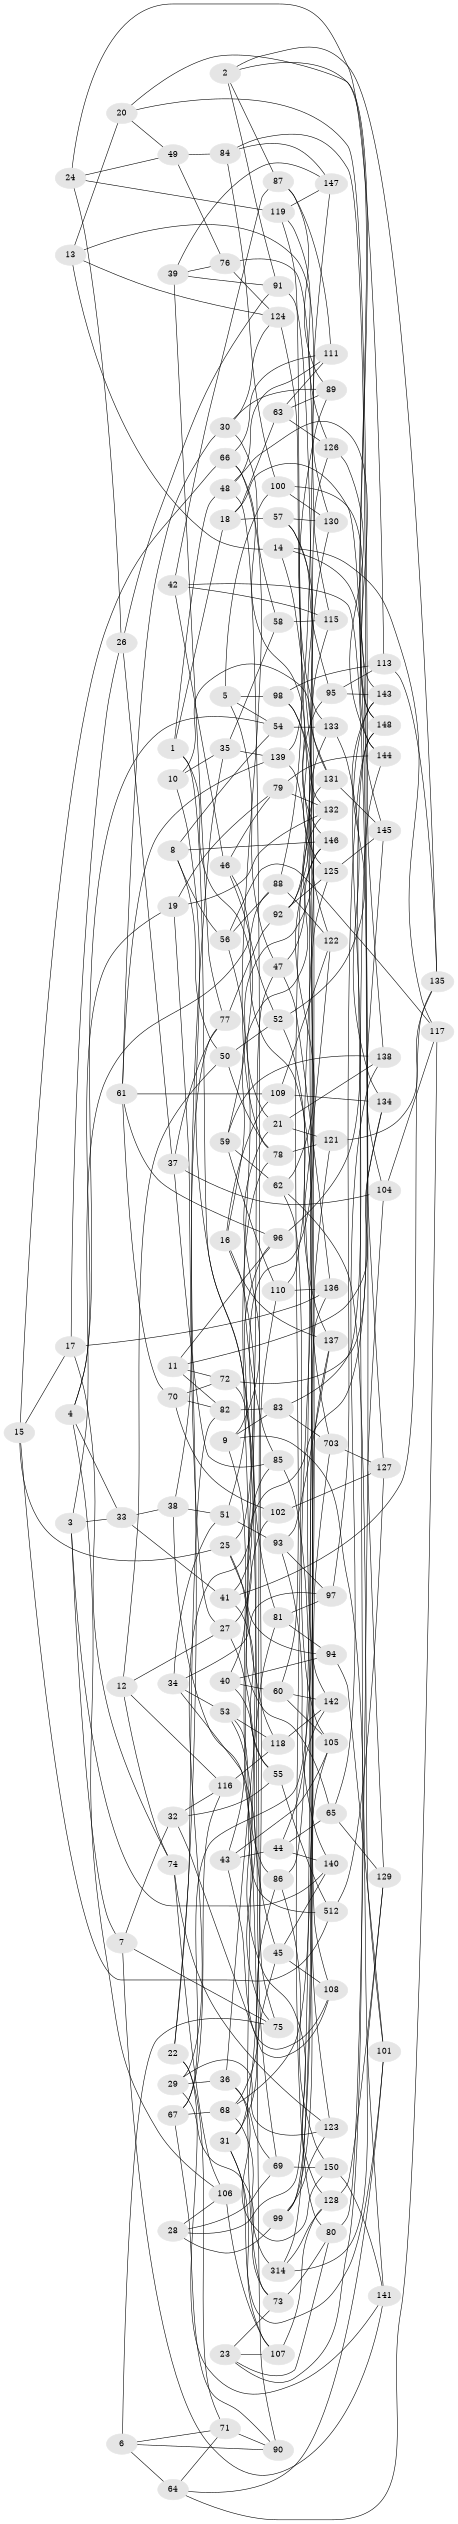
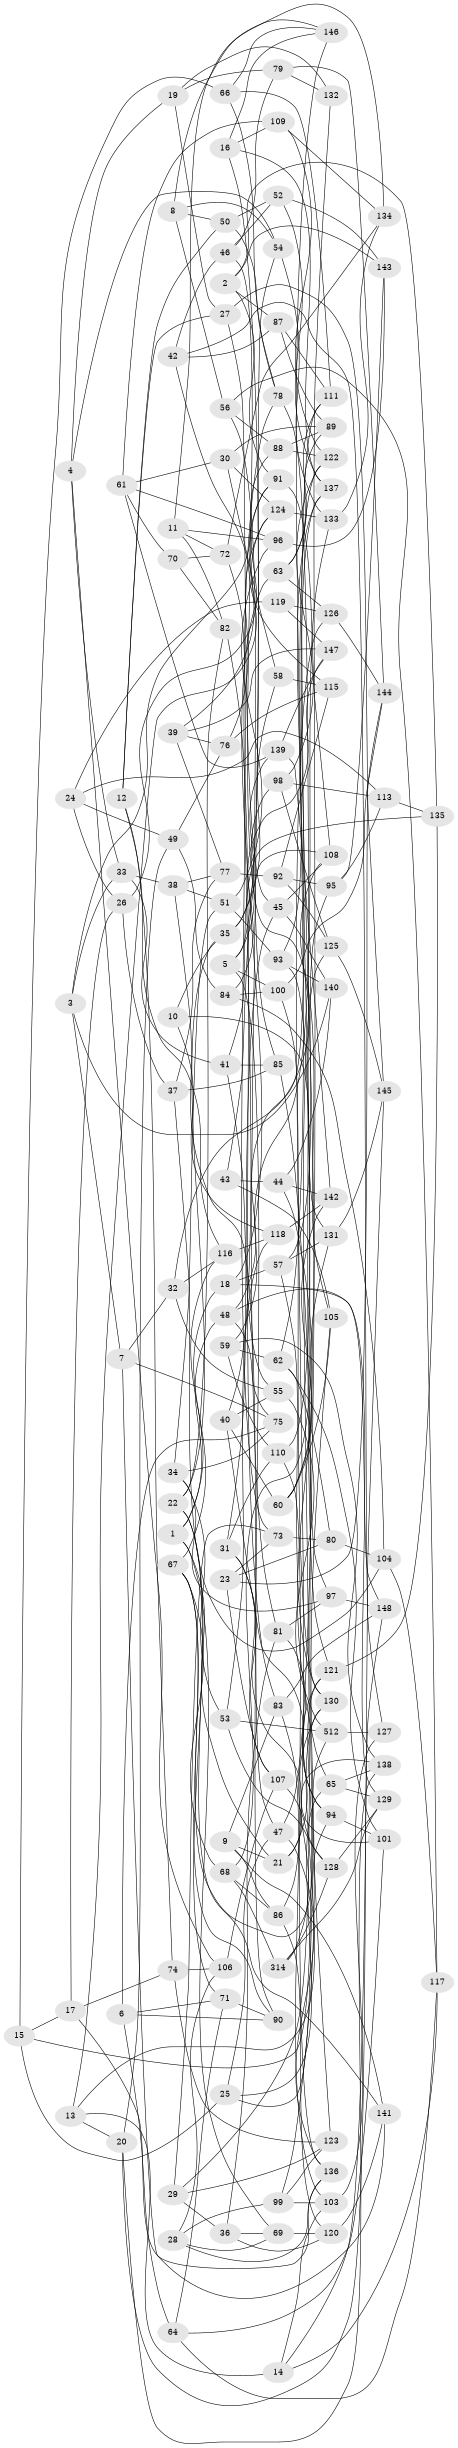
(298, 396) -> none
(331, 1444) -> (331, 2203)
(278, 1513) -> none
(331, 2168) -> (331, 2234)
